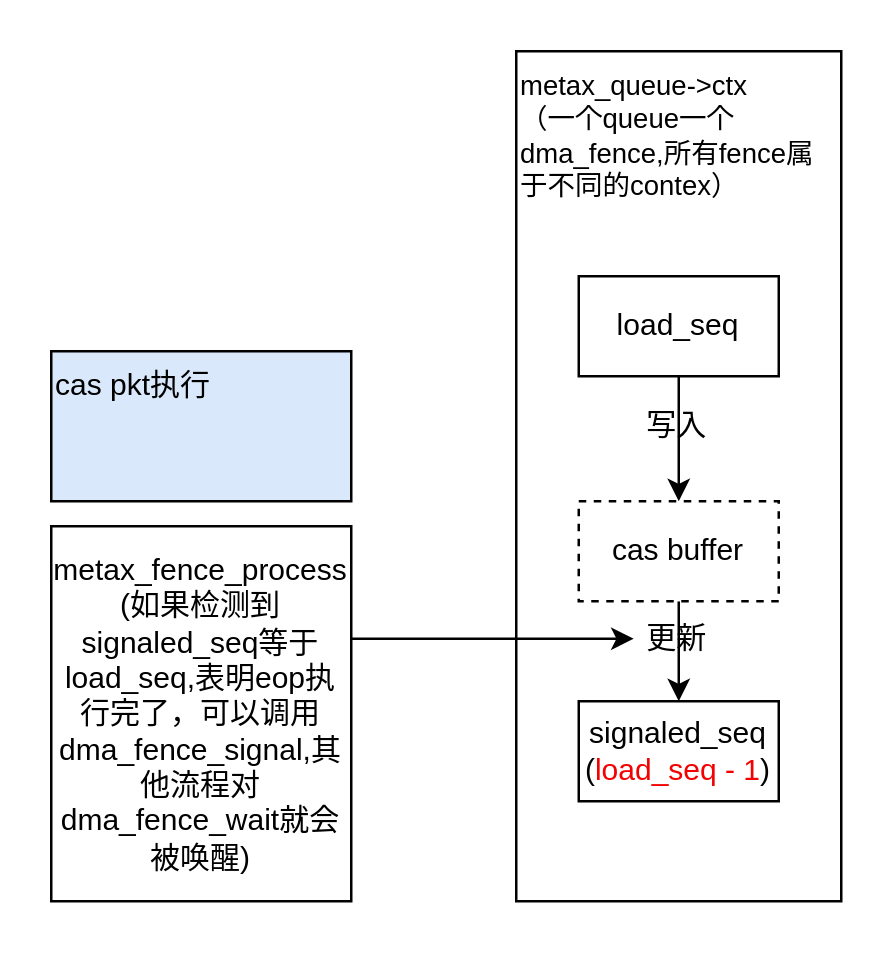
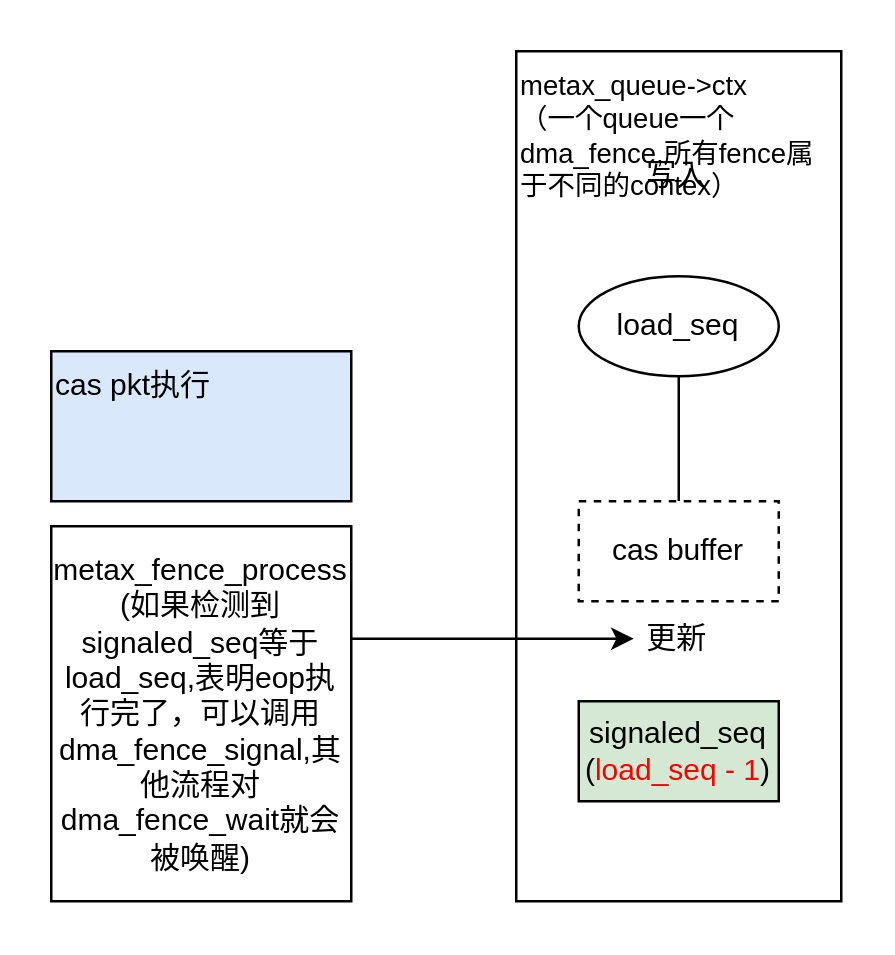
(679, 326) -> (679, 326)
(678, 426) -> (678, 176)
(679, 483) -> (679, 491)
(679, 643) -> none
(679, 751) -> (679, 751)
